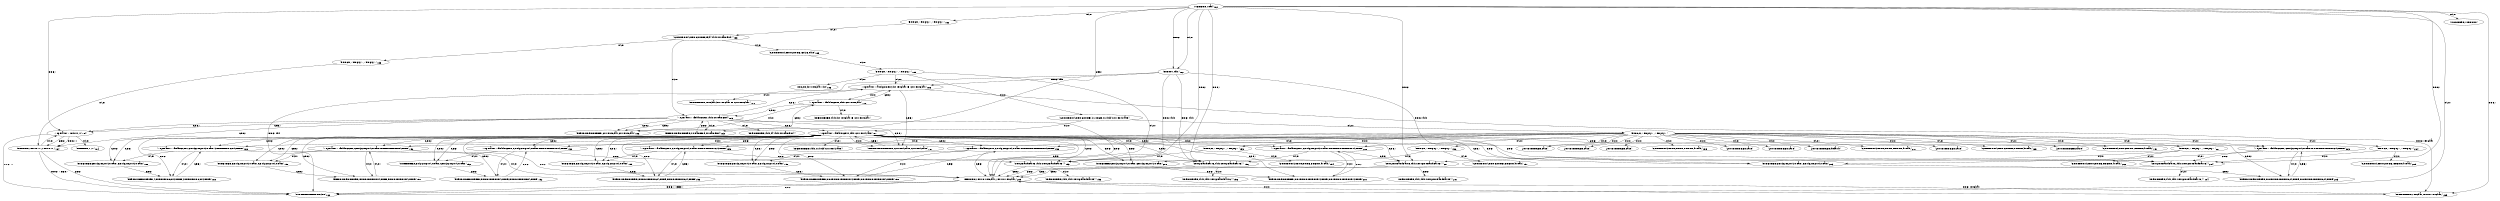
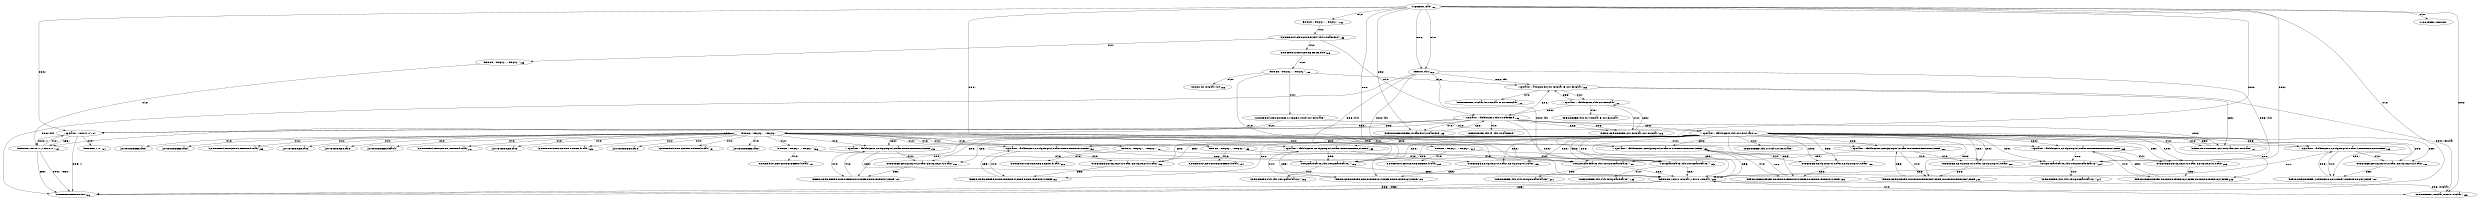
none -> (1486, 143)
(198, 164) -> (2323, 164)
(515, 164) -> (2289, 164)
